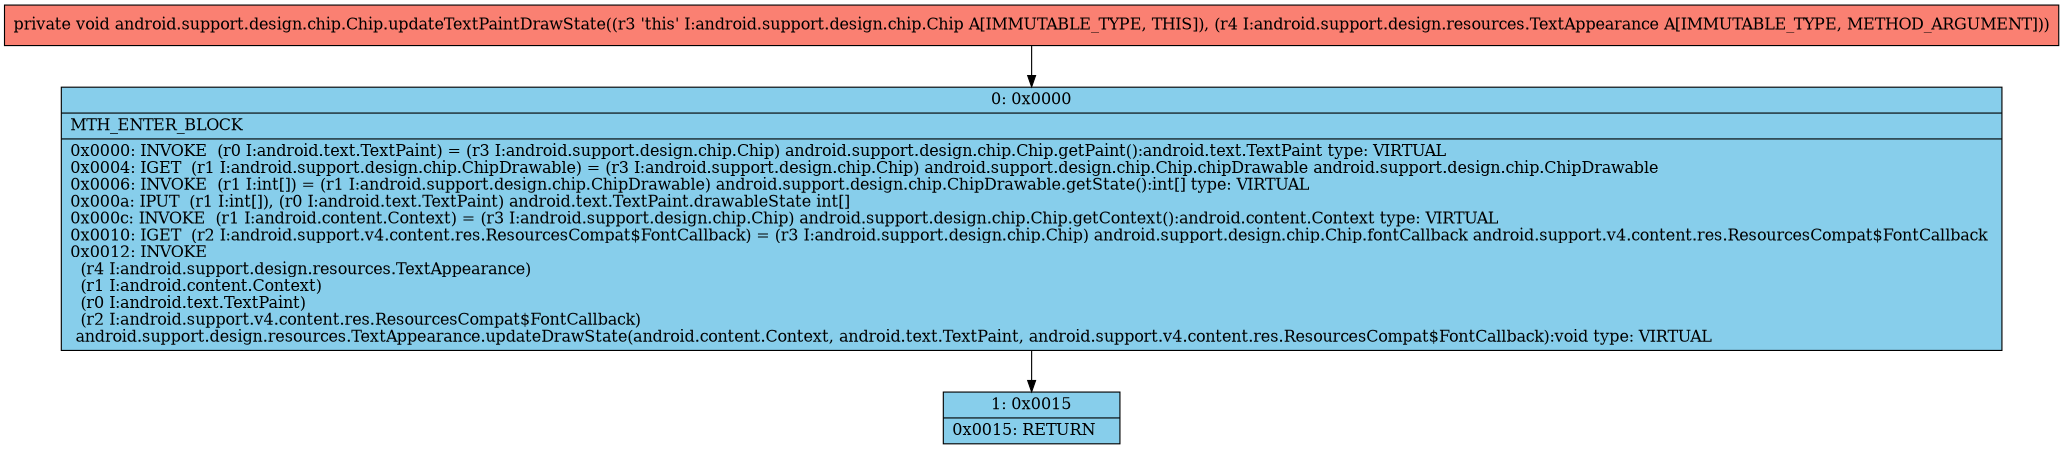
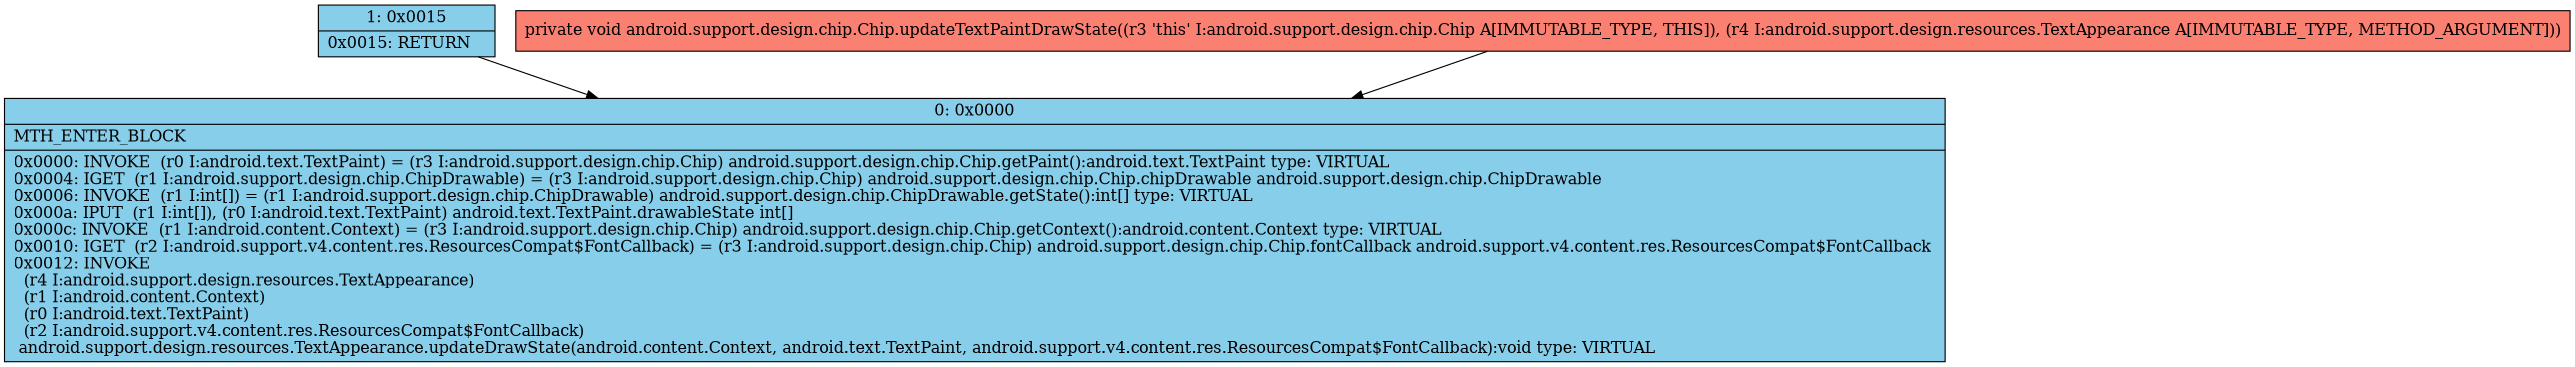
(1032, 366) -> (533, 76)
